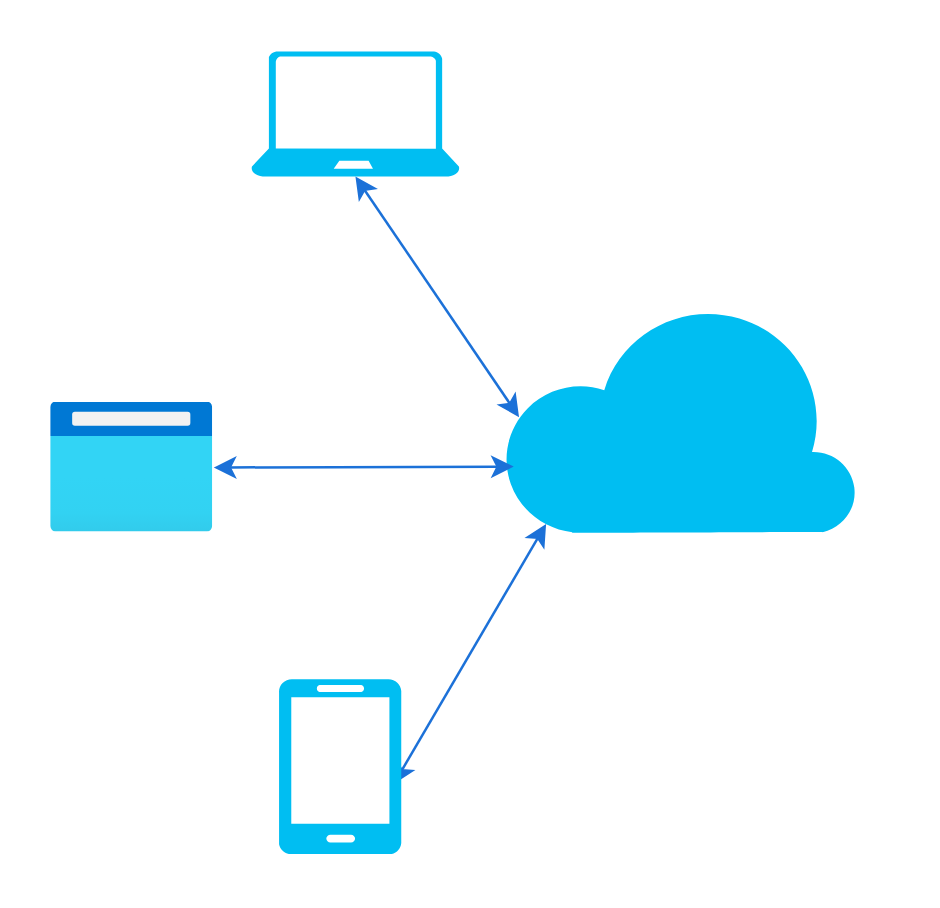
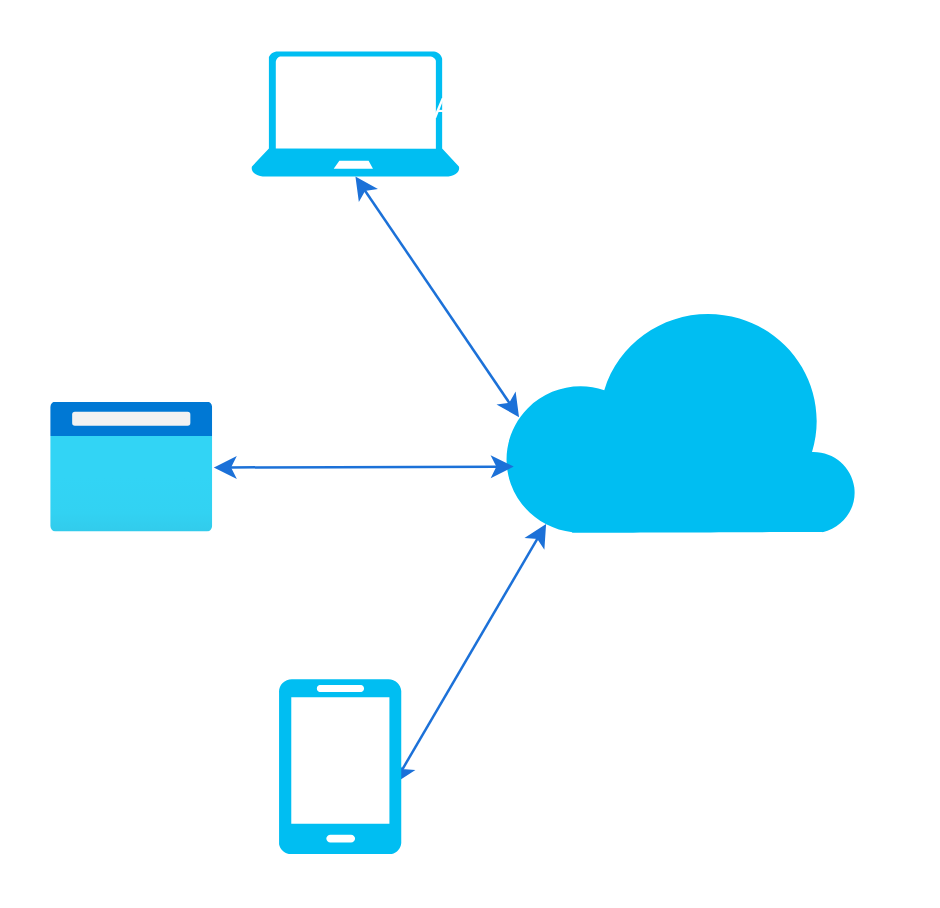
(603, 126) -> (603, 126)
